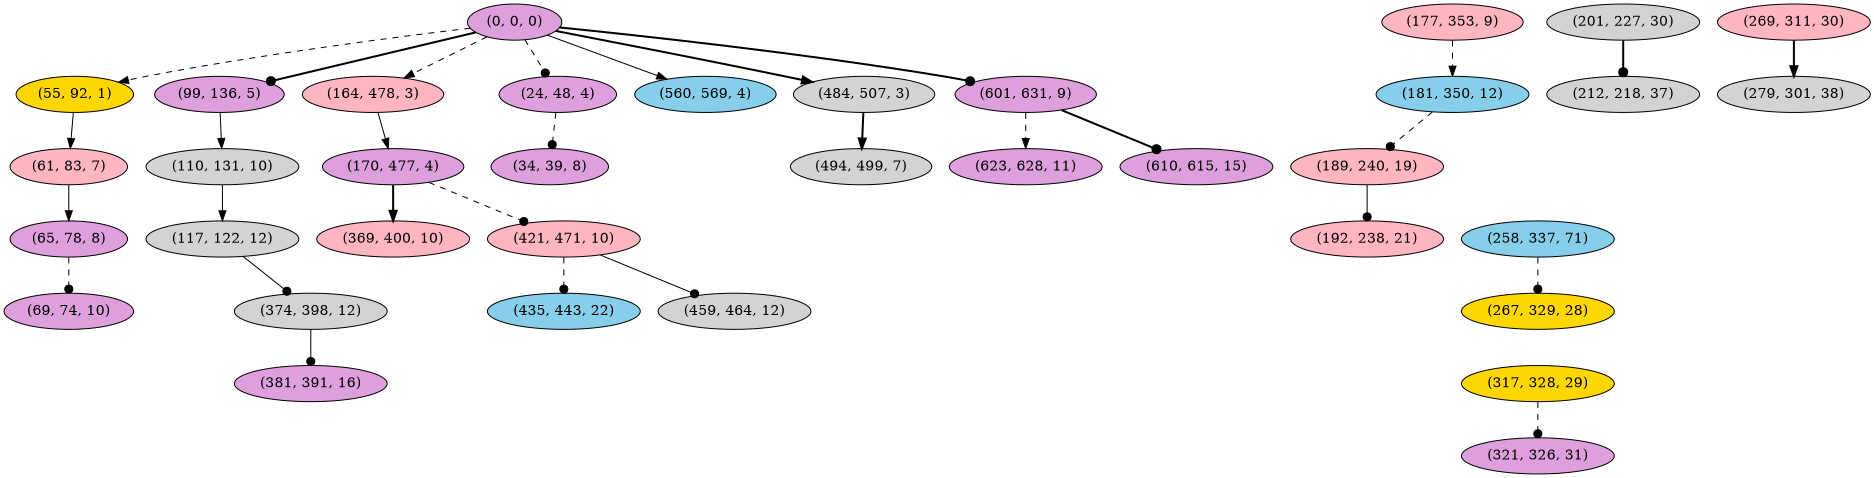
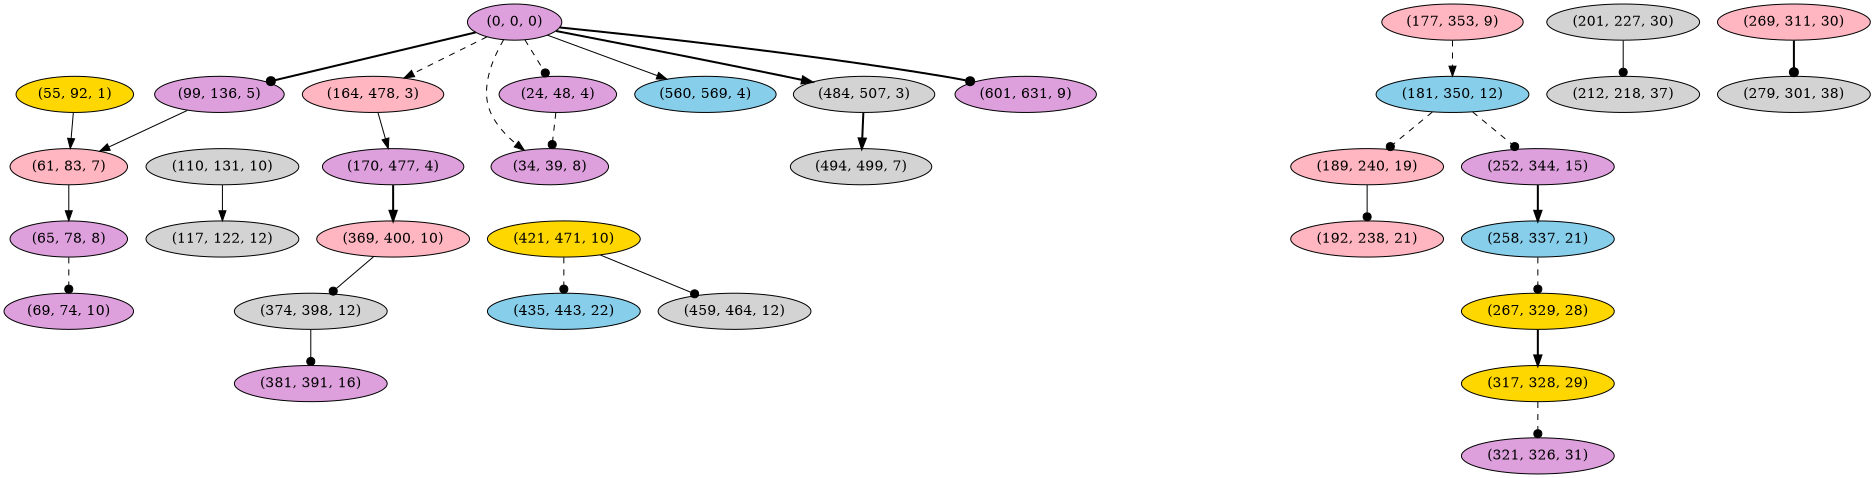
(299, 51) -> (487, 95)
(1623, 54) -> (1623, 54)
(1794, 54) -> (1794, 54)
(221, 126) -> (148, 129)
(1026, 167) -> none
(1196, 167) -> none
none -> (1538, 167)
(474, 201) -> none
(564, 239) -> (564, 239)
(1538, 239) -> (1538, 239)
(263, 273) -> (355, 272)
none -> (1538, 343)
